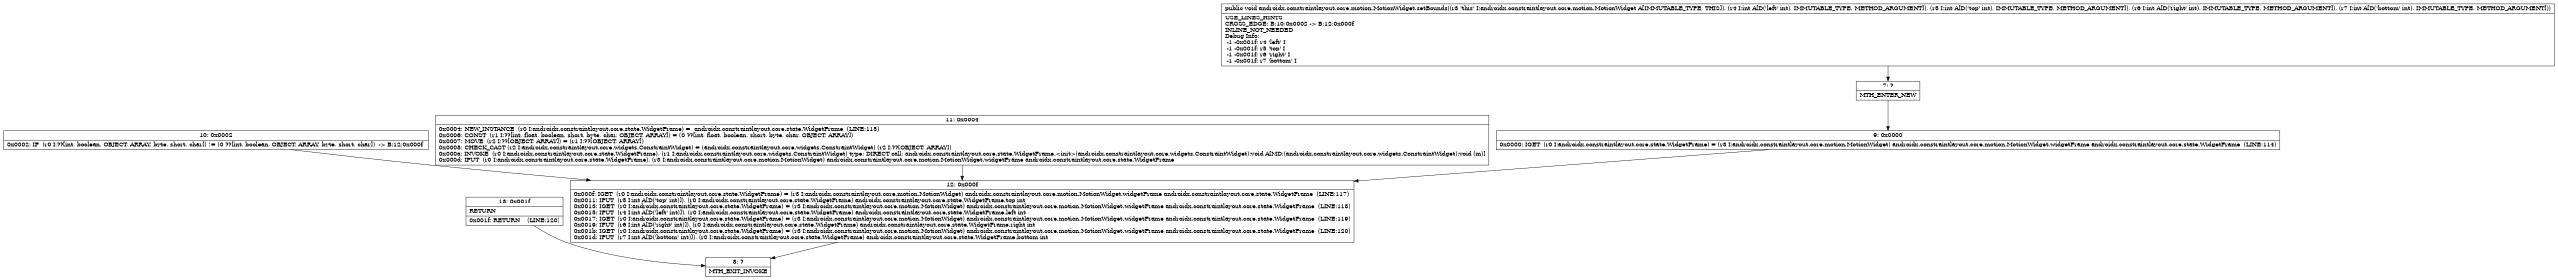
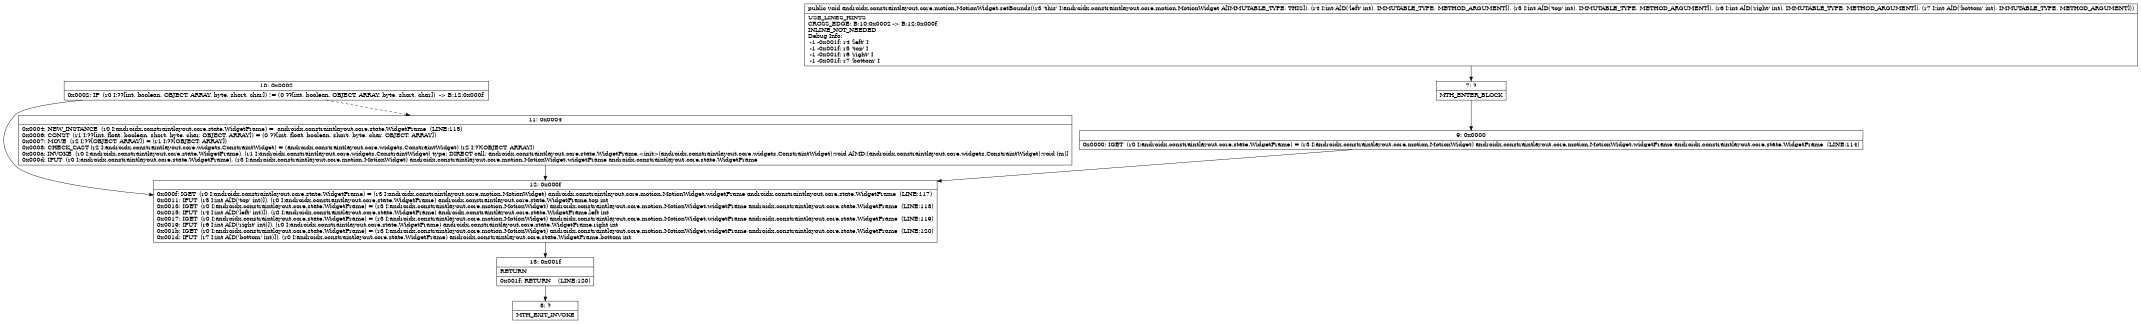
(1888, 95) -> (1471, 95)
none -> (366, 107)
(806, 250) -> (545, 248)
